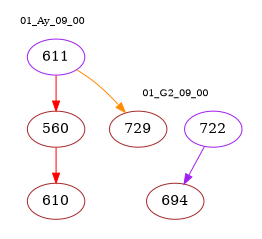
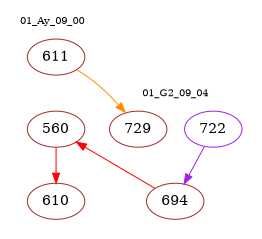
(56, 57) -> (56, 57)
(56, 88) -> (120, 168)
(176, 94) -> (176, 94)
